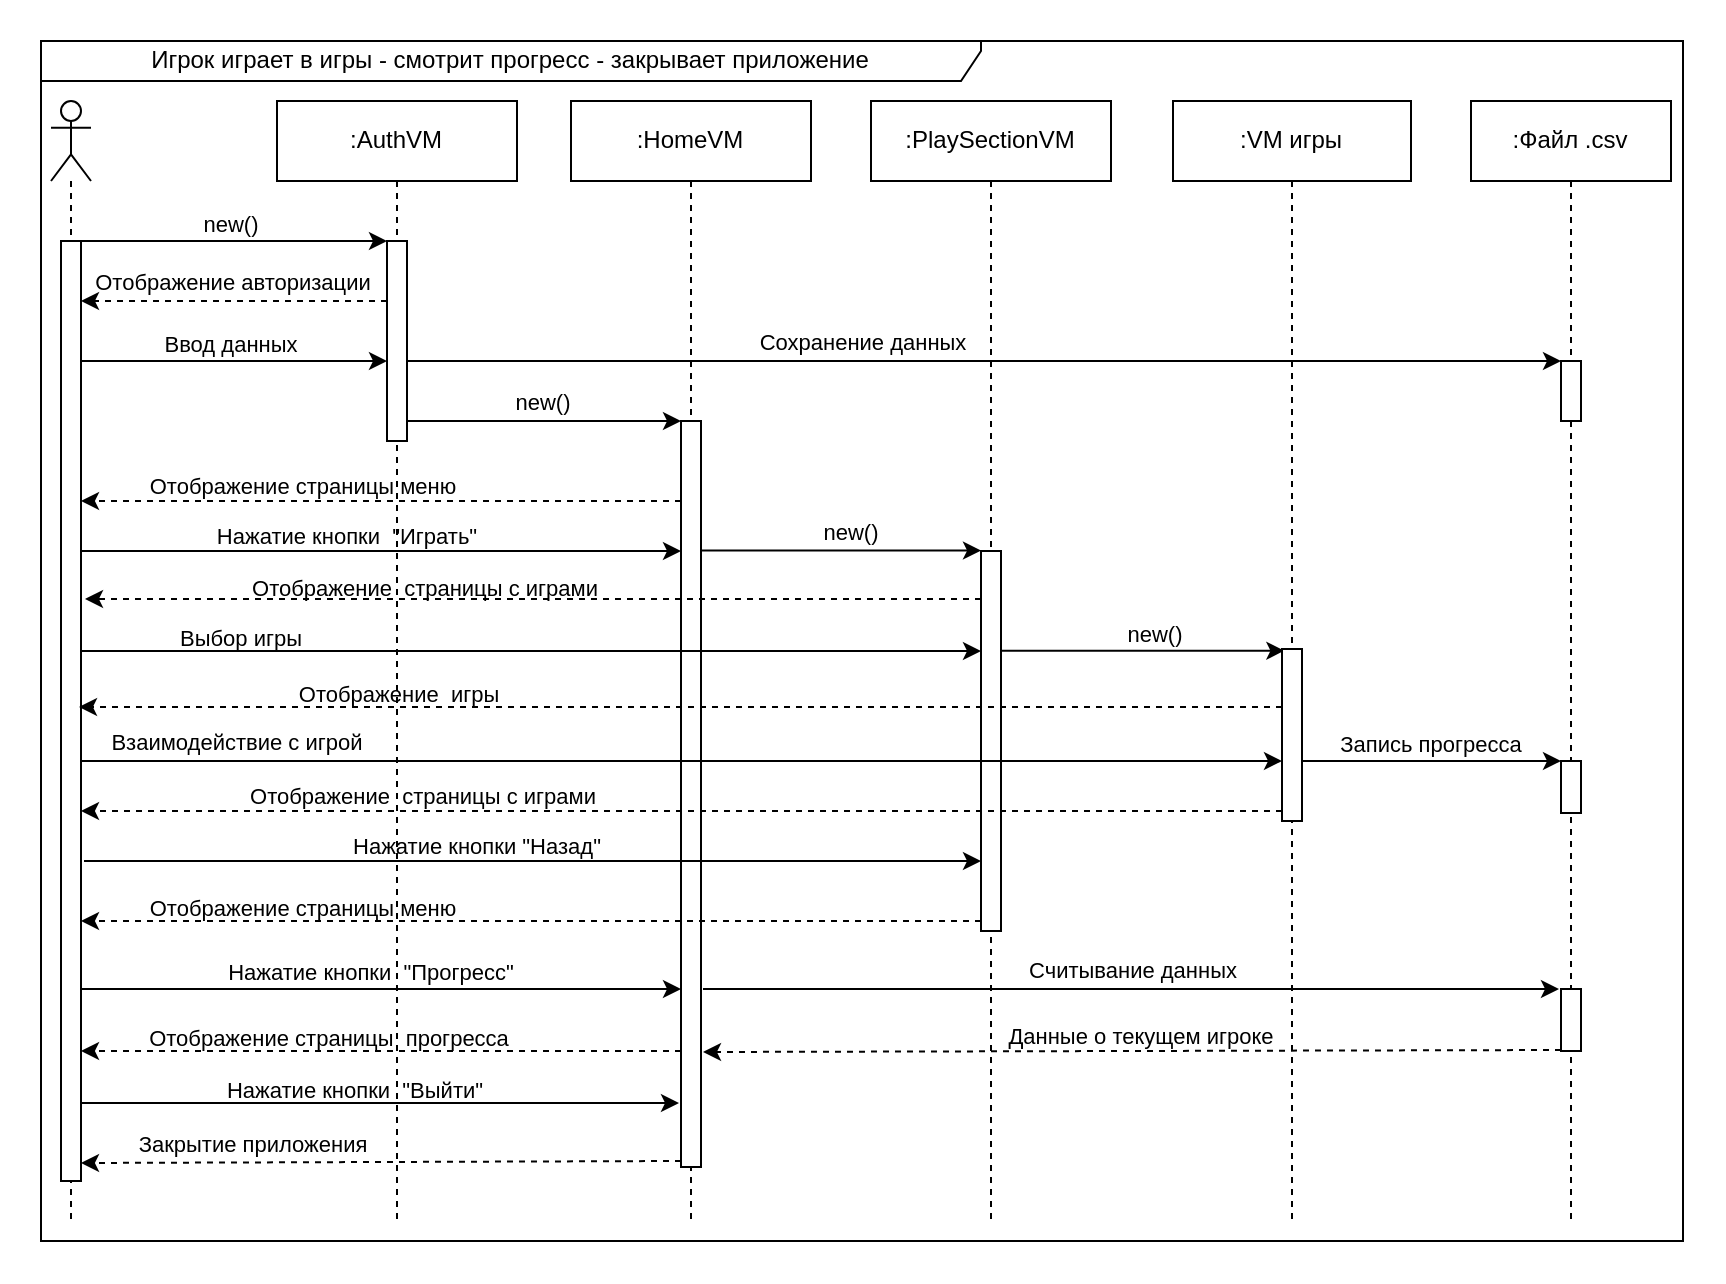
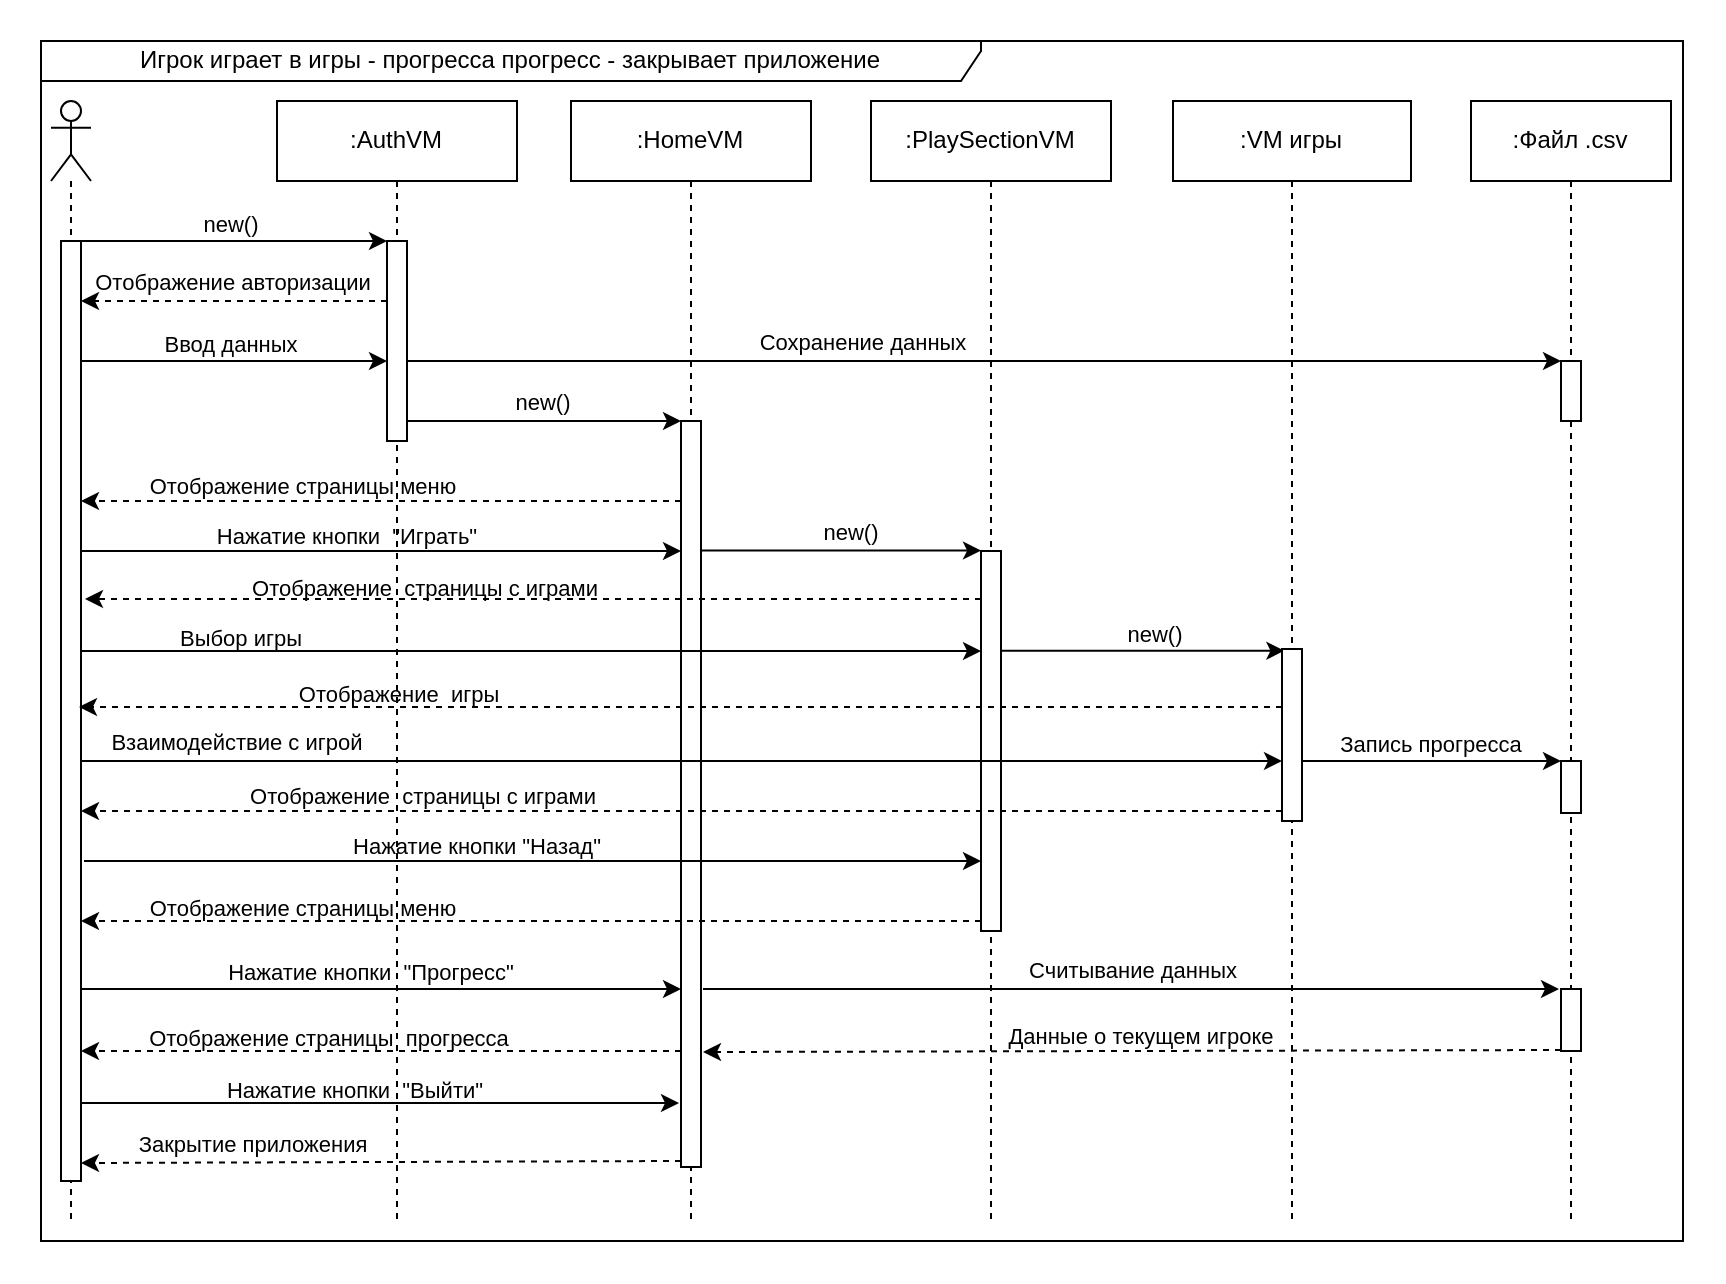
(511, 61) -> (511, 61)
